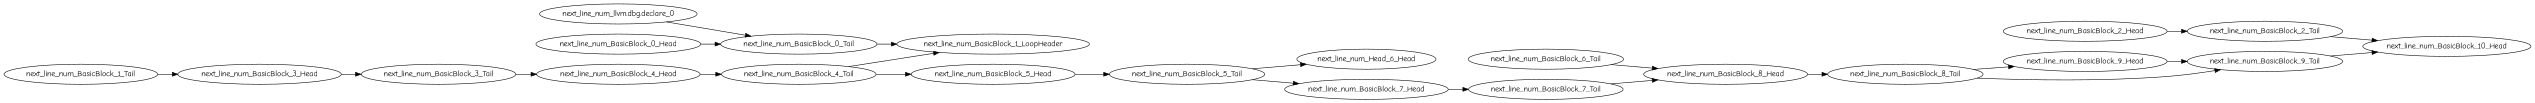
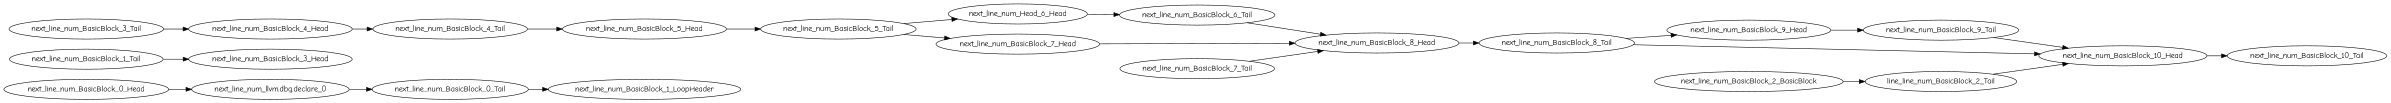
none -> (1101, 14)
(2085, 31) -> (1749, 82)
(2265, 31) -> (1941, 82)
(708, 44) -> (177, 89)
none -> (2307, 56)
(891, 60) -> none
(348, 74) -> none
(2096, 80) -> (1834, 49)
(1456, 89) -> (1194, 44)
